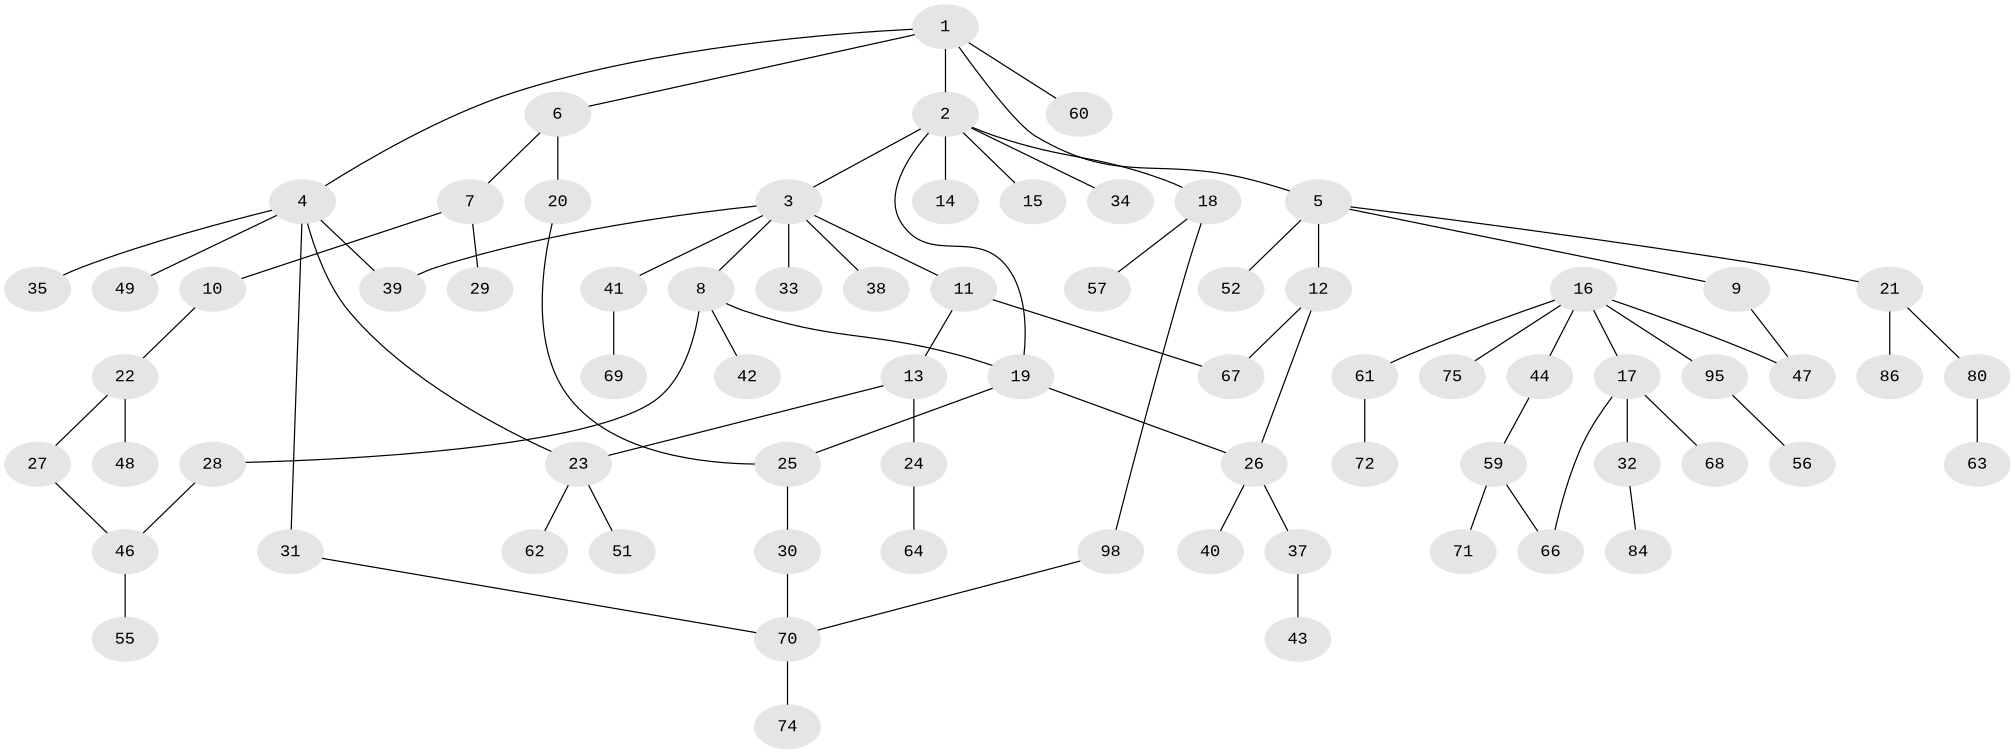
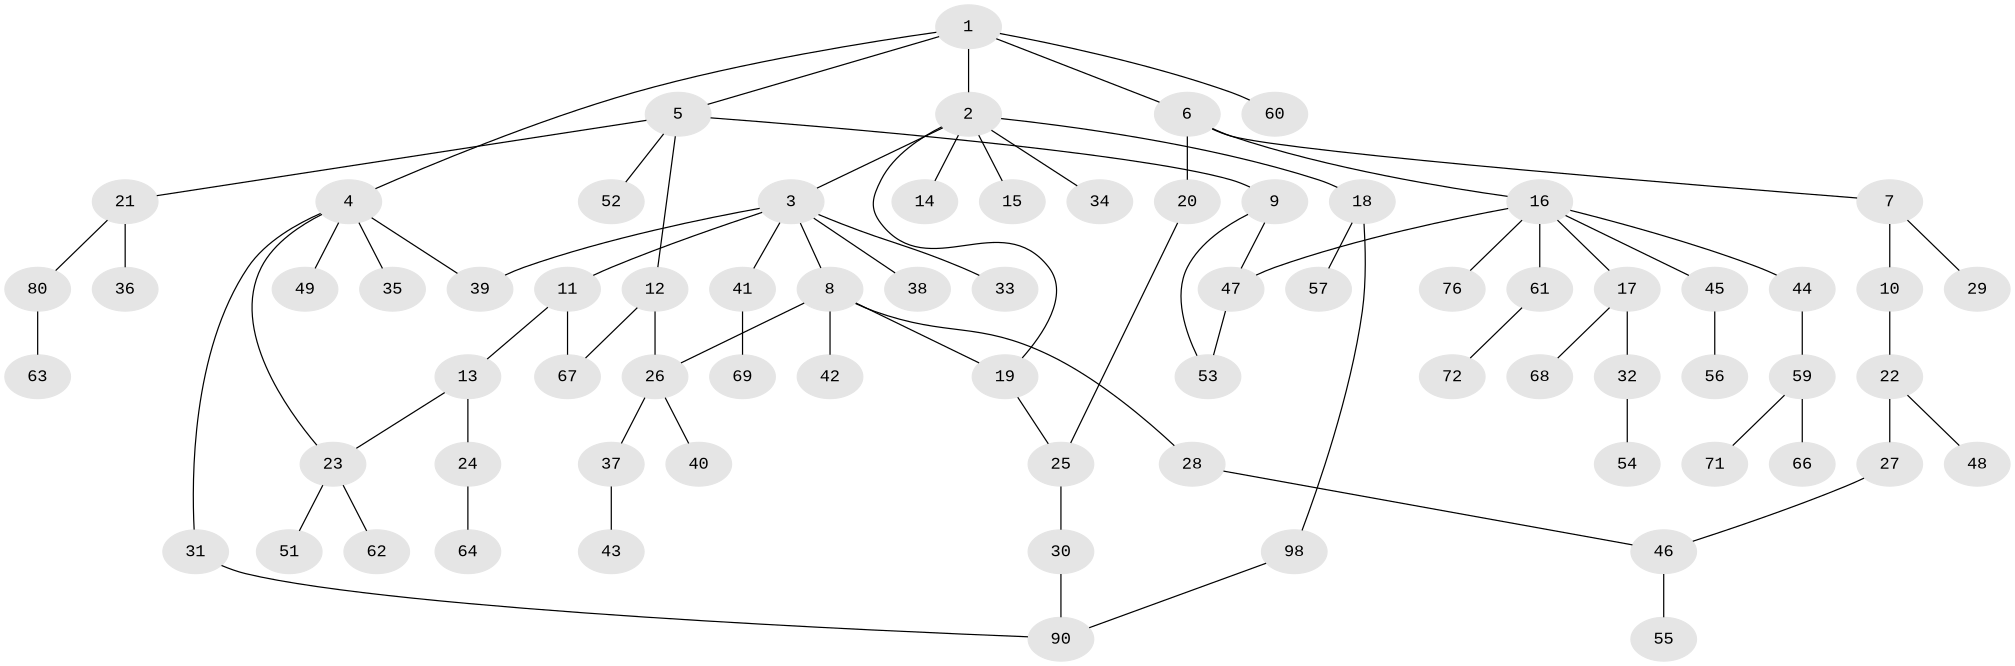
none -> (1358, 170)
none -> (1208, 377)
(1452, 377) -> (1452, 289)
(1715, 377) -> (1715, 289)
(1890, 377) -> (125, 289)
(1133, 419) -> (752, 328)
(1576, 460) -> none
(1638, 552) -> (1627, 464)
(787, 639) -> (1061, 639)
(787, 727) -> none
